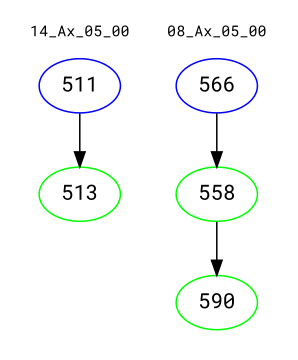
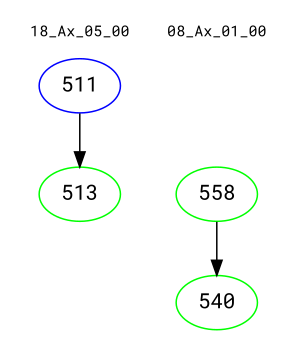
(81, 32) -> (81, 32)
(218, 32) -> (218, 32)
(217, 86) -> none
(217, 303) -> (217, 303)
